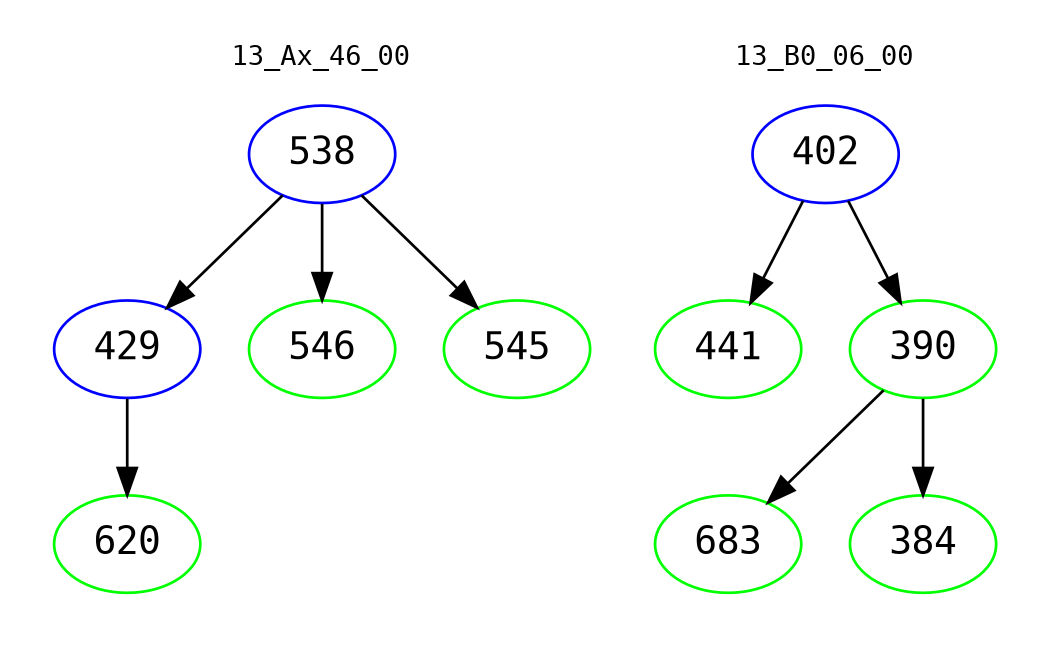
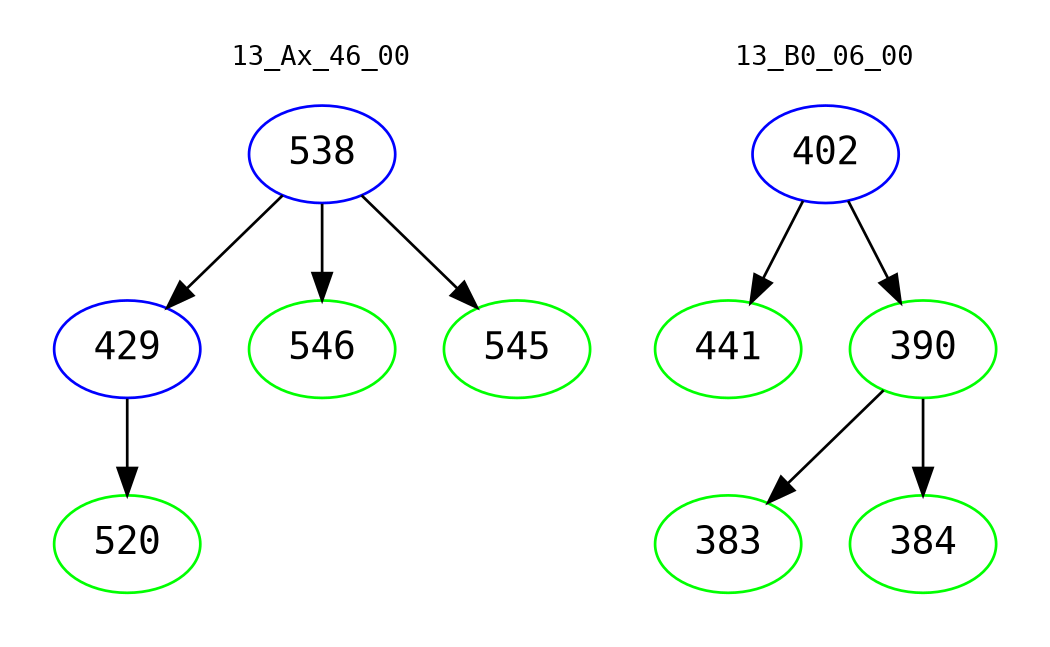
(127, 544) -> (127, 544)
(728, 544) -> (728, 544)
